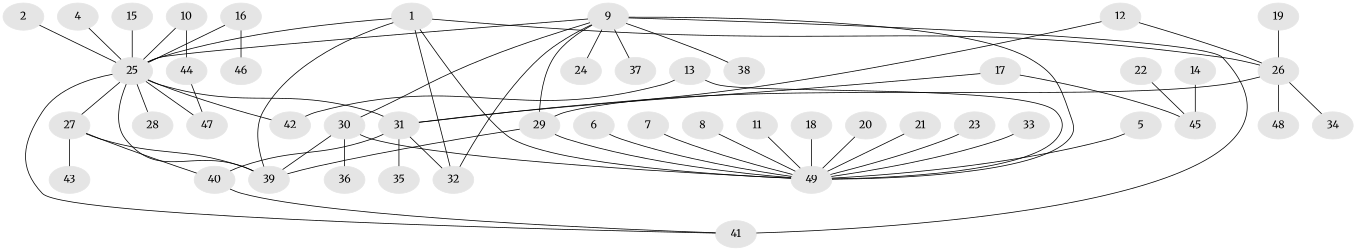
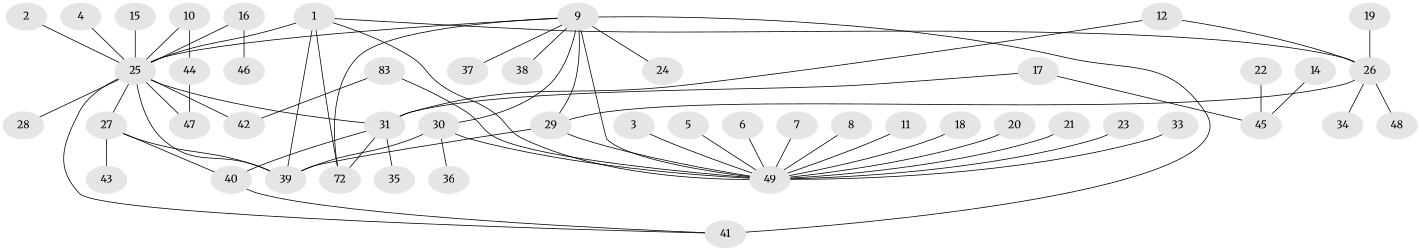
(690, 71) -> (385, 71)
none -> (634, 125)
(453, 180) -> (340, 180)
